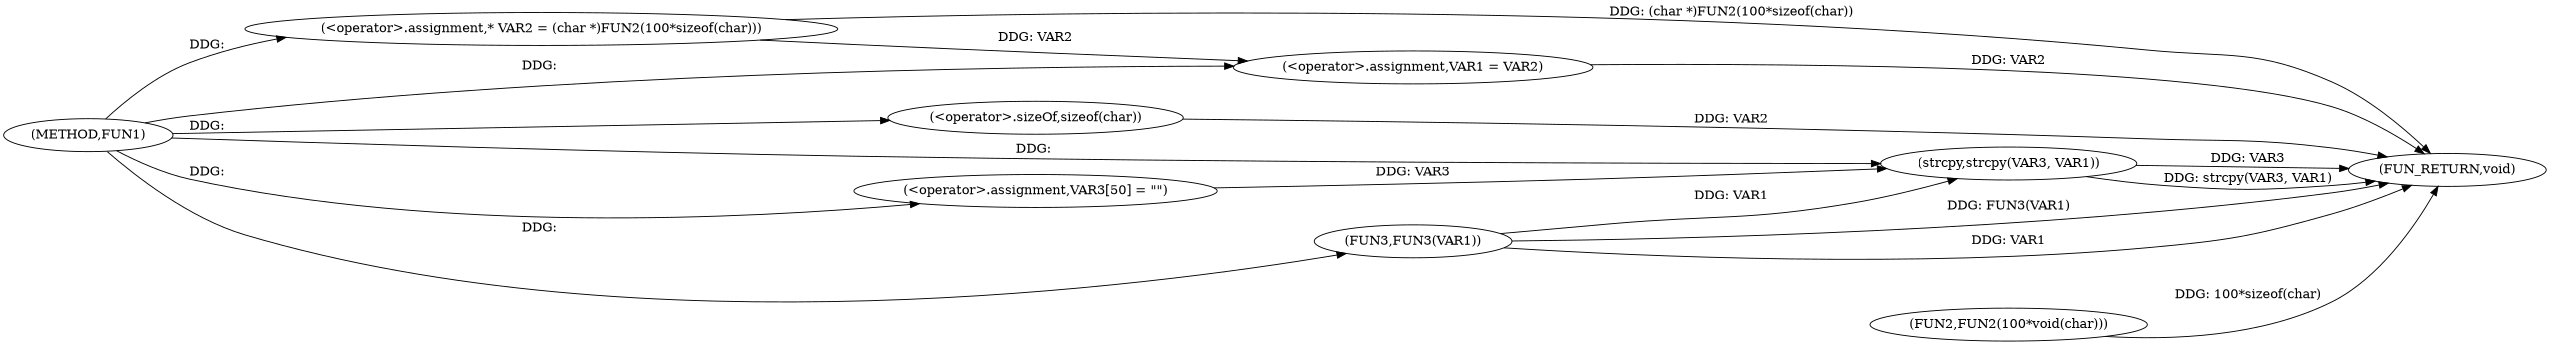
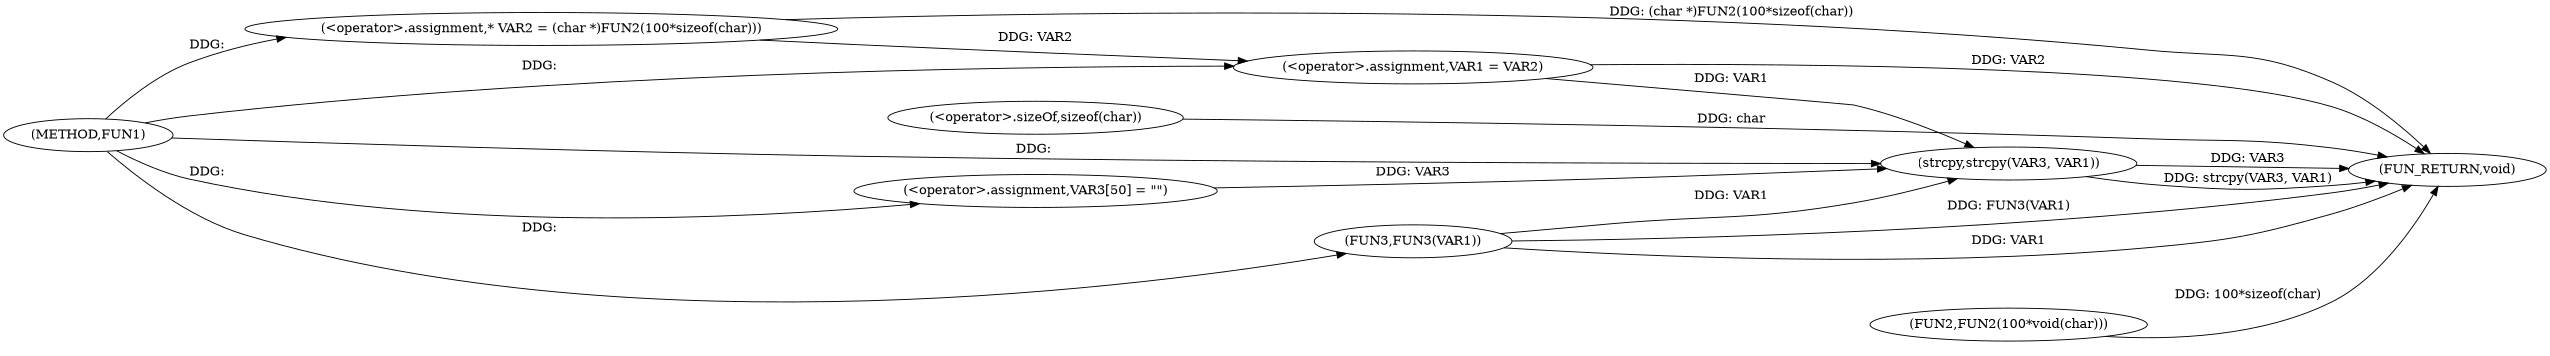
none -> (1759, 97)
(1731, 119) -> (1731, 119)
(527, 127) -> none
